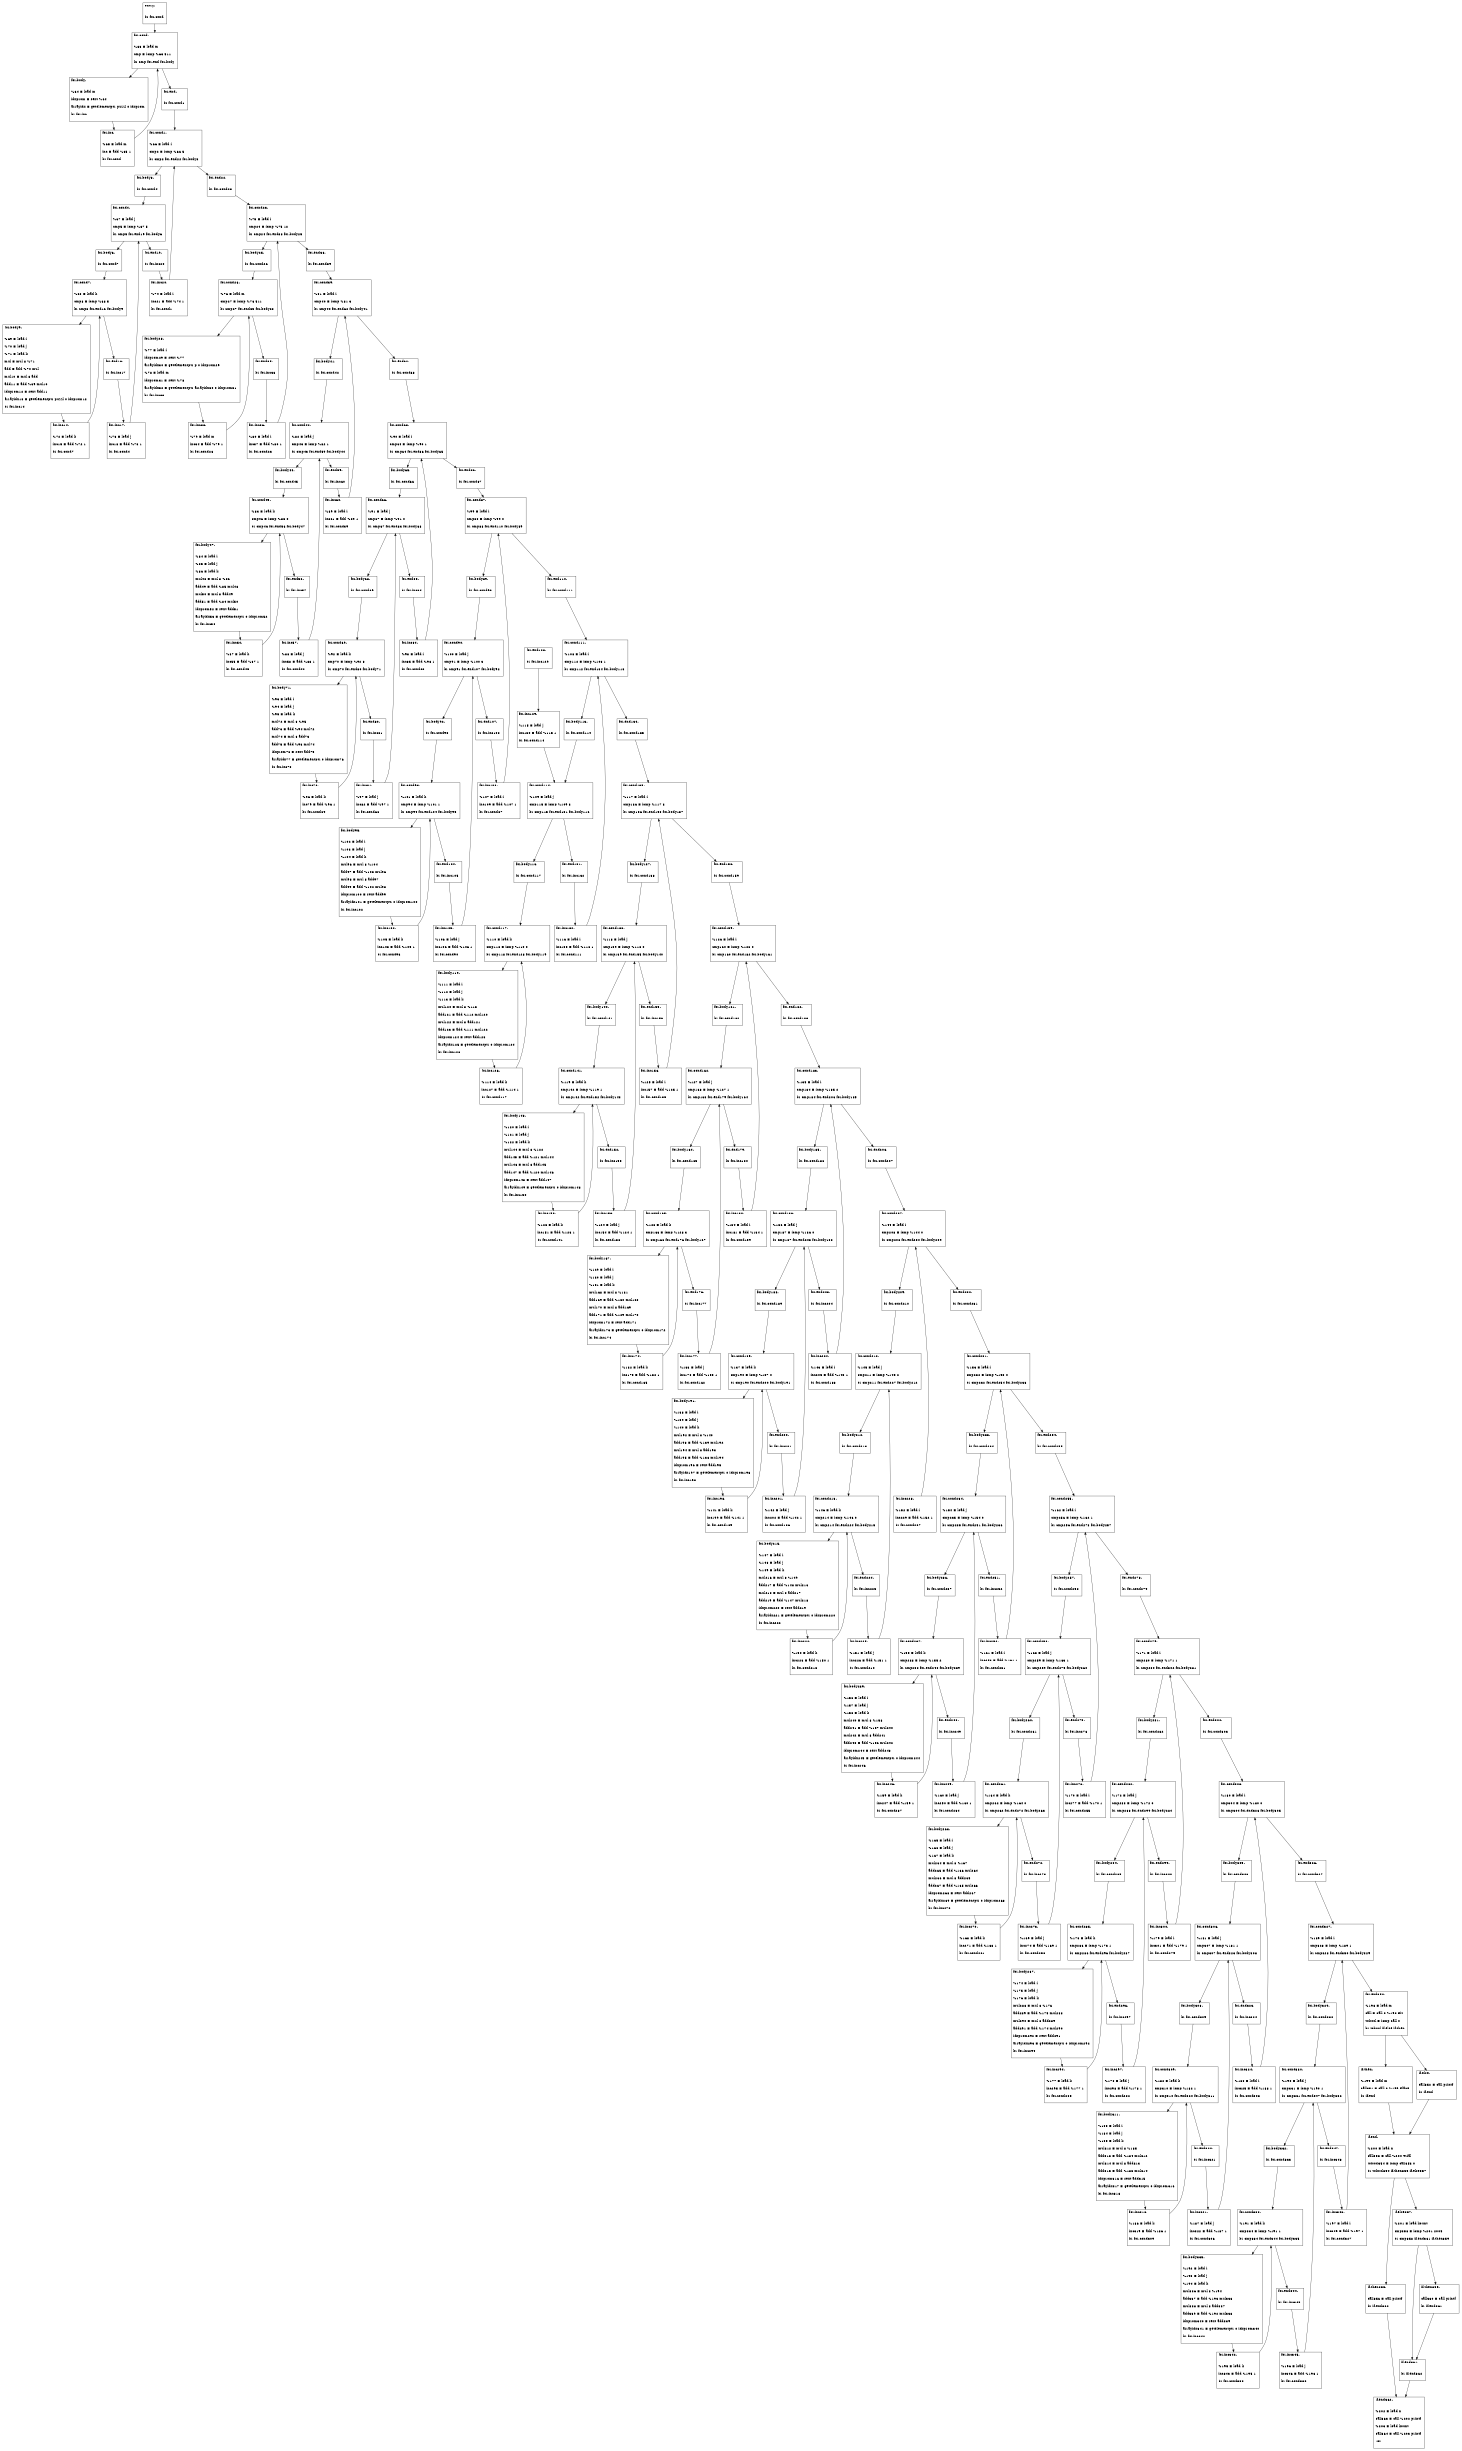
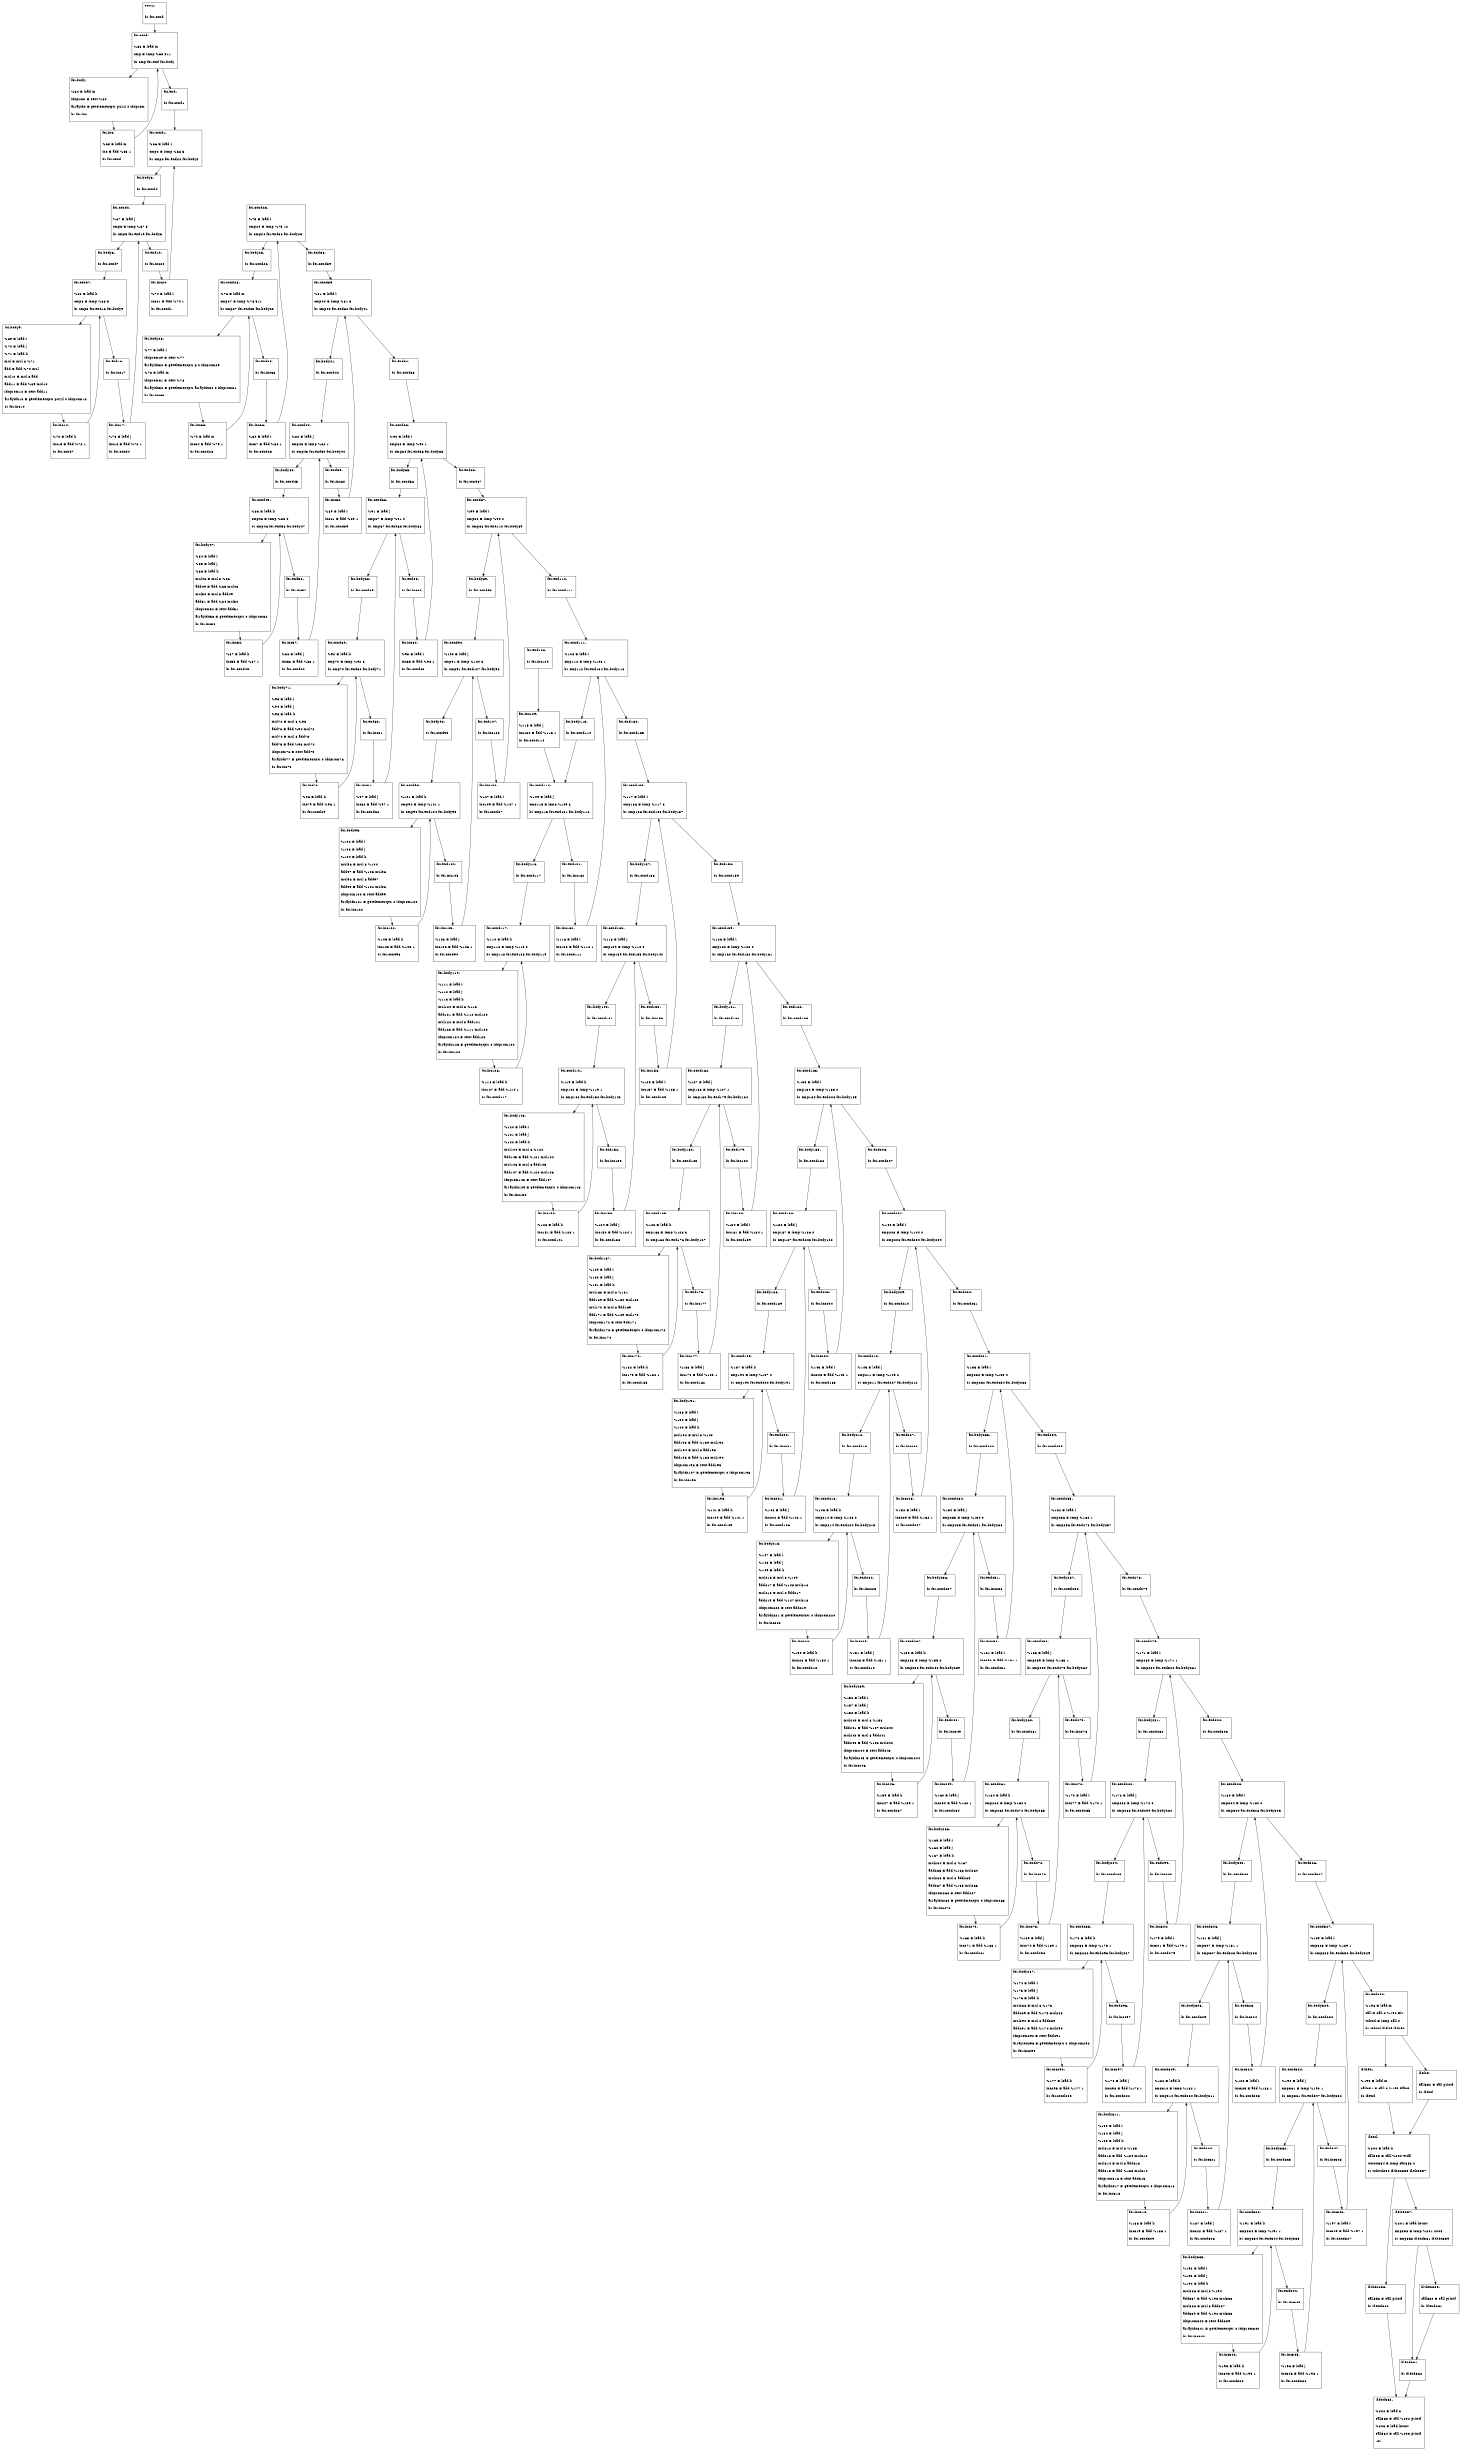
(221, 185) -> none
none -> (907, 1443)
